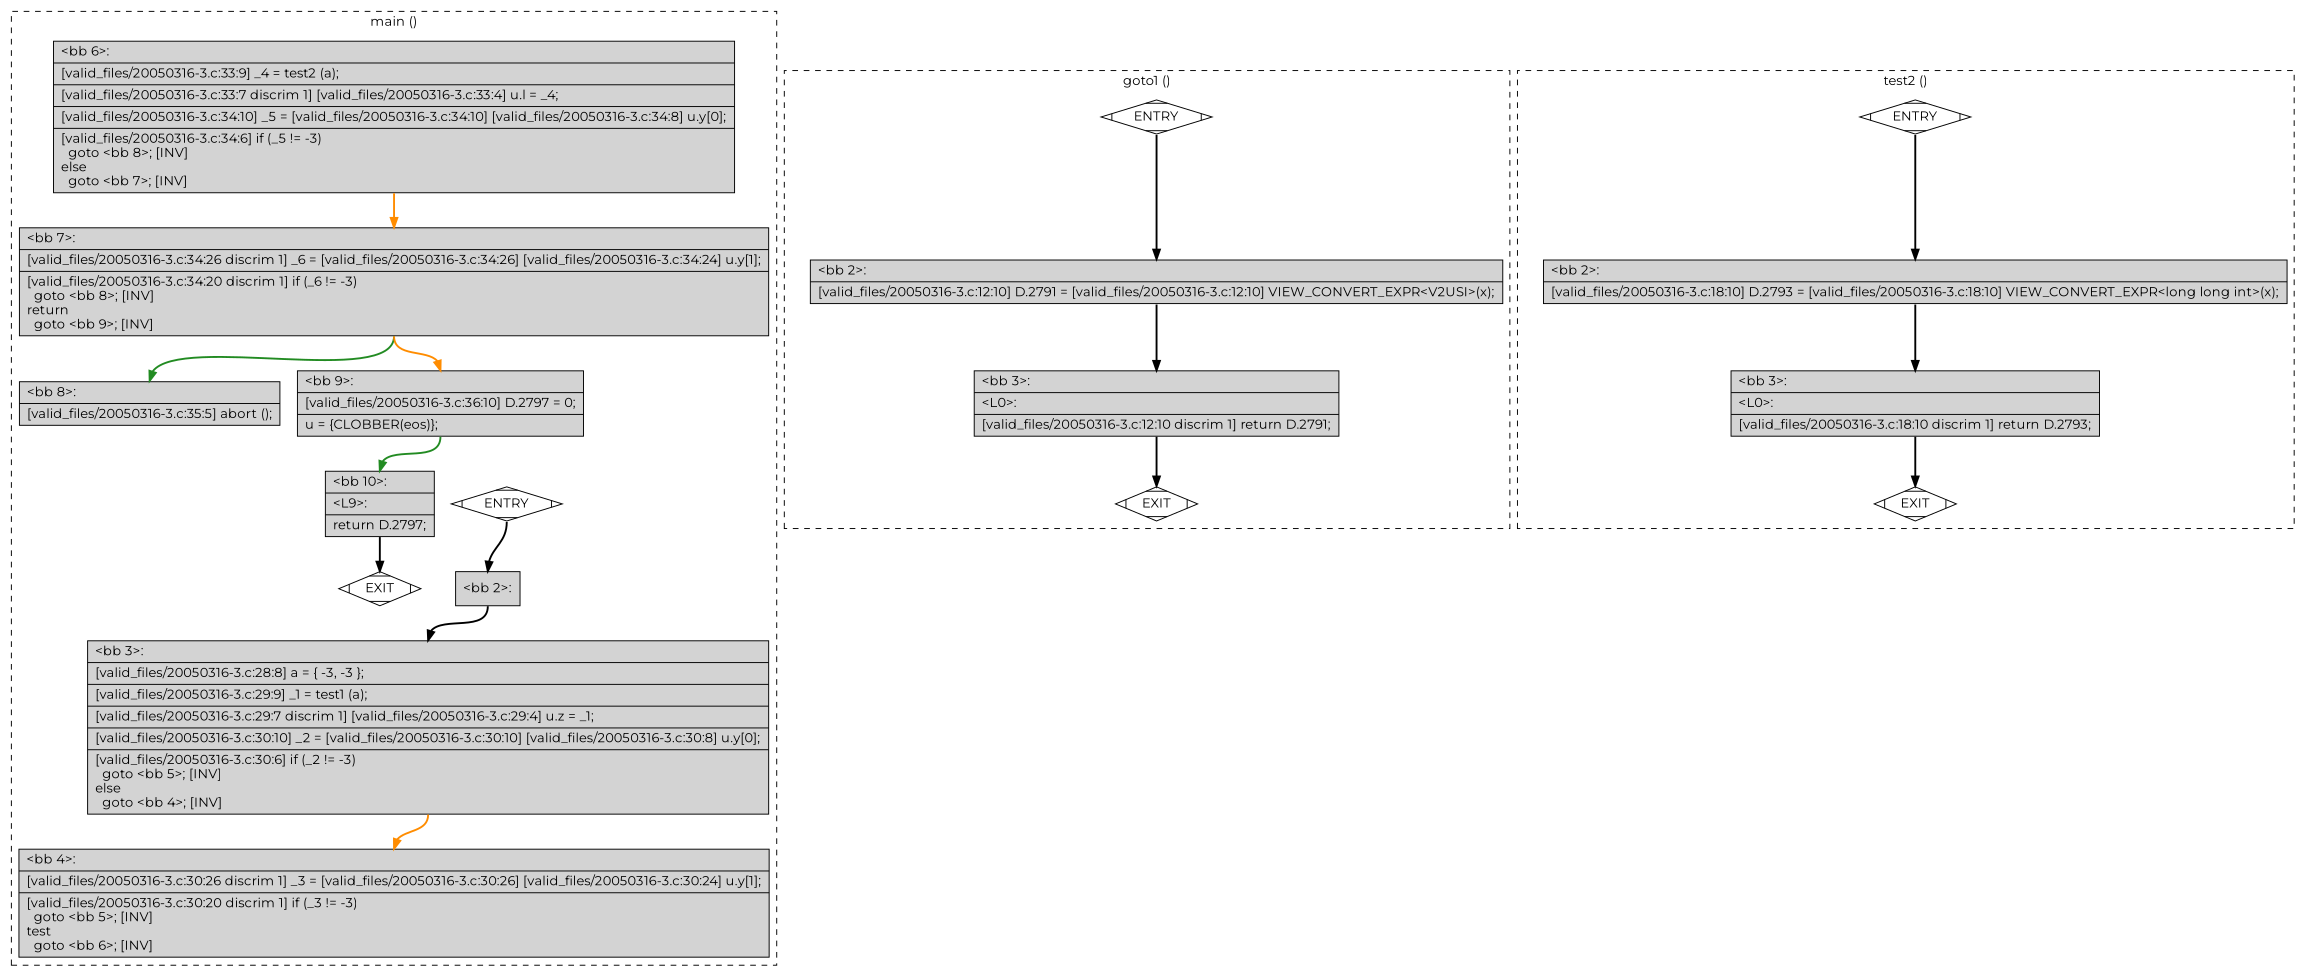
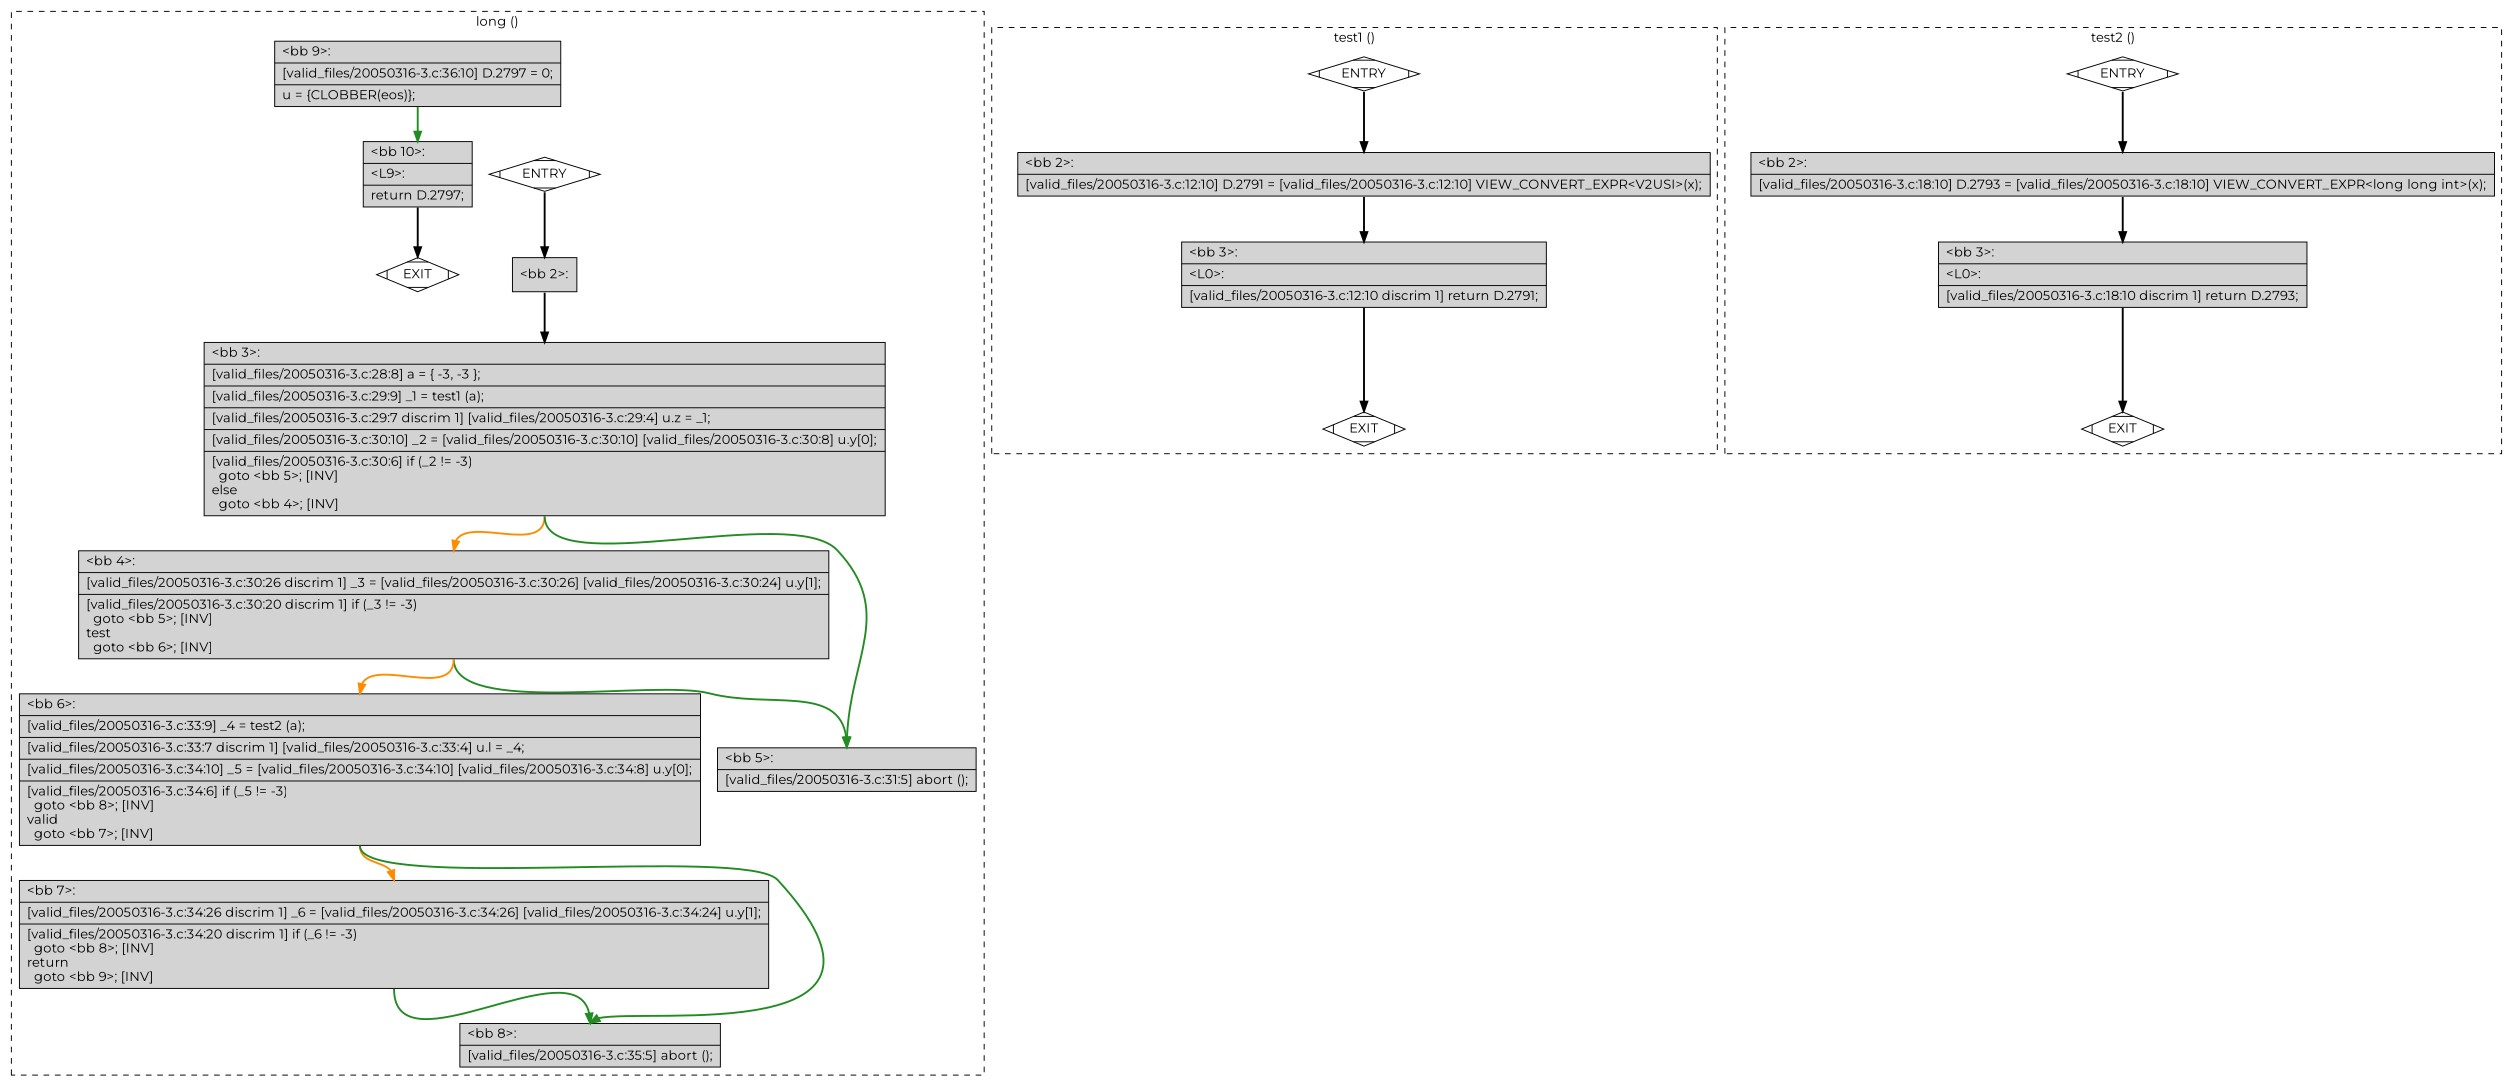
(394, 22) -> (498, 22)
(1147, 81) -> (1355, 38)
(74, 167) -> (43, 820)
(412, 352) -> none
none -> (412, 677)
none -> (847, 770)
none -> (738, 870)
